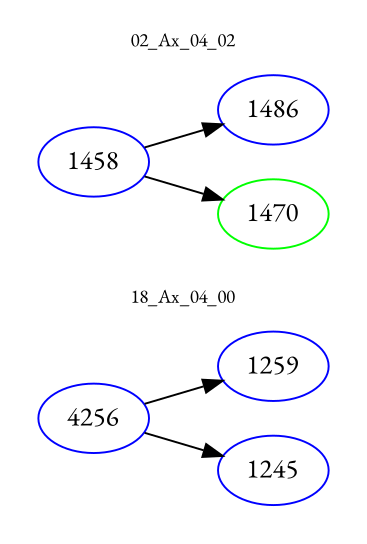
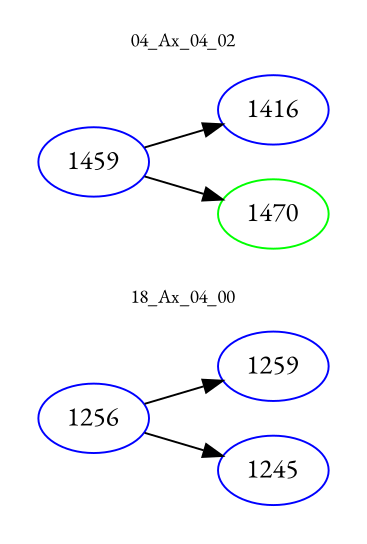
(184, 41) -> (184, 41)
(273, 110) -> (273, 110)
(94, 162) -> (94, 162)
(94, 418) -> (94, 418)
